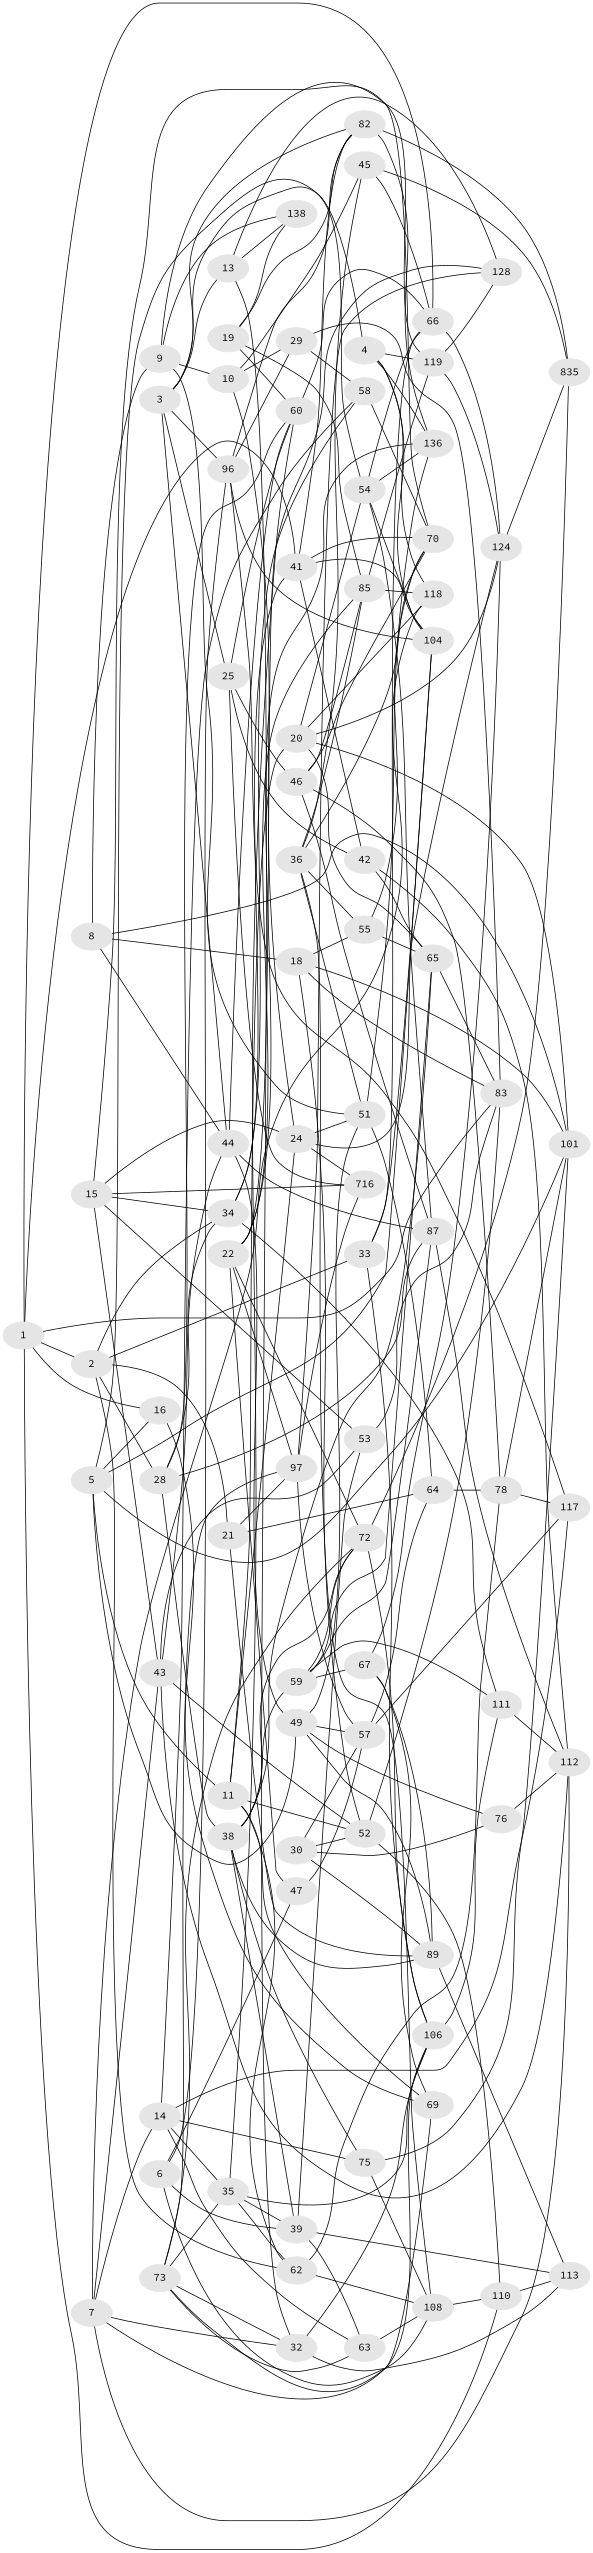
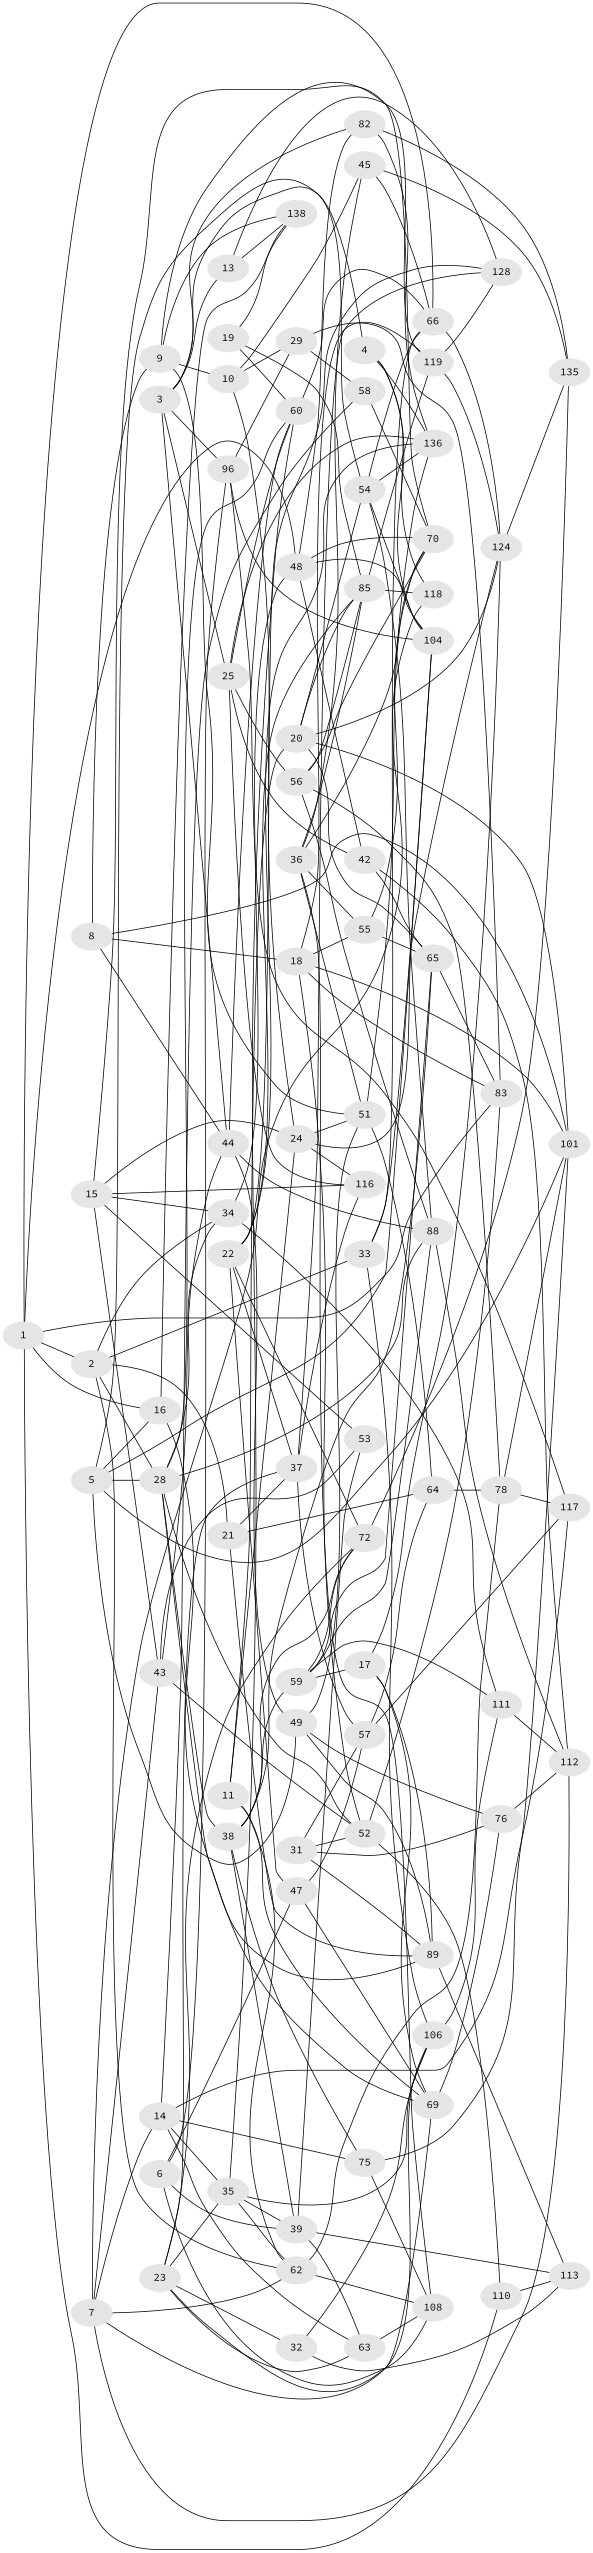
(312, 241) -> none
(308, 283) -> none
(397, 356) -> (317, 631)
(570, 372) -> (570, 372)
none -> (272, 523)
(297, 567) -> (297, 567)
(370, 660) -> (329, 645)
(297, 782) -> (297, 782)
(259, 792) -> none
none -> (176, 794)
(365, 1185) -> (365, 1185)
(433, 1232) -> (433, 1232)
(434, 1268) -> none
(264, 1308) -> none
(297, 1468) -> (297, 1468)
(123, 1653) -> (126, 1480)
(365, 1665) -> (365, 1665)
(334, 1730) -> none
(395, 1788) -> none
(297, 1815) -> (232, 1675)
(297, 1850) -> (297, 1850)
(295, 1952) -> (201, 1813)
none -> (476, 1964)
none -> (365, 1998)
(343, 2182) -> none
(160, 2278) -> (160, 2278)
(467, 2302) -> none
(193, 2333) -> (199, 2306)
